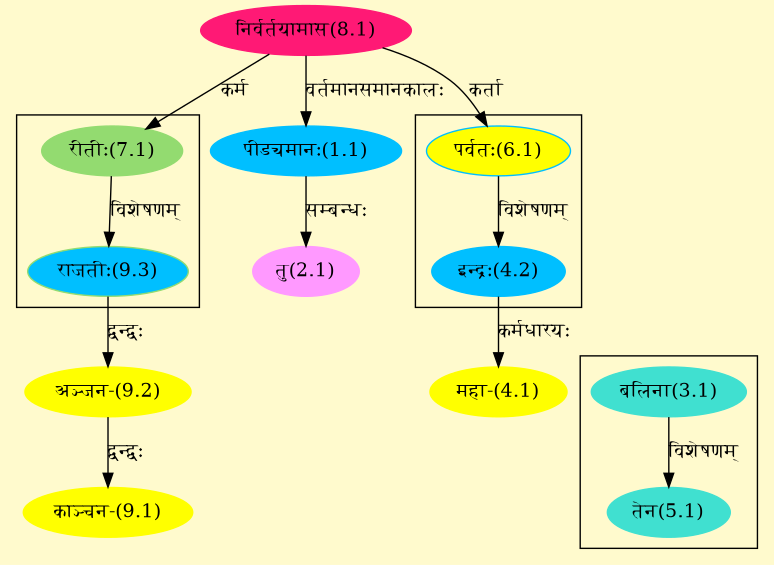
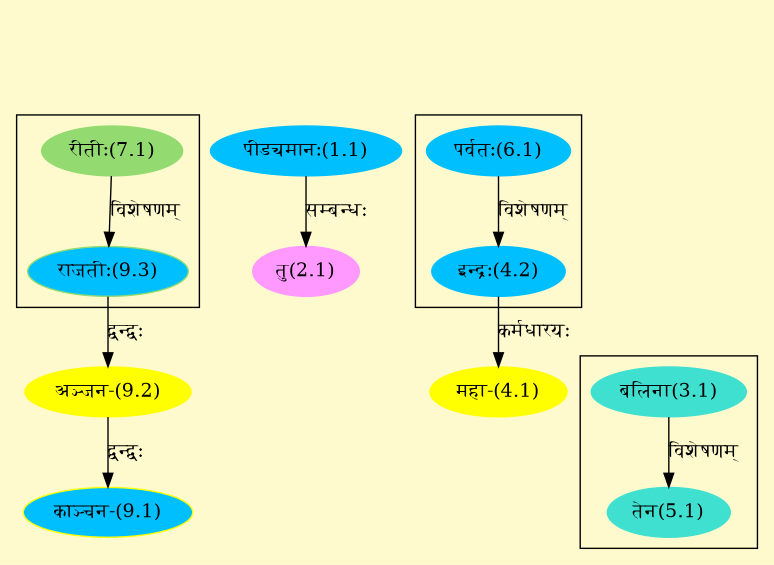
(306, 30) -> none
(498, 151) -> (498, 151)
(108, 512) -> (108, 512)
